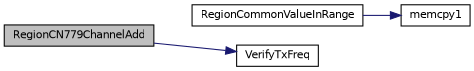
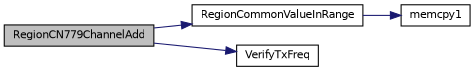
none -> (168, 27)
